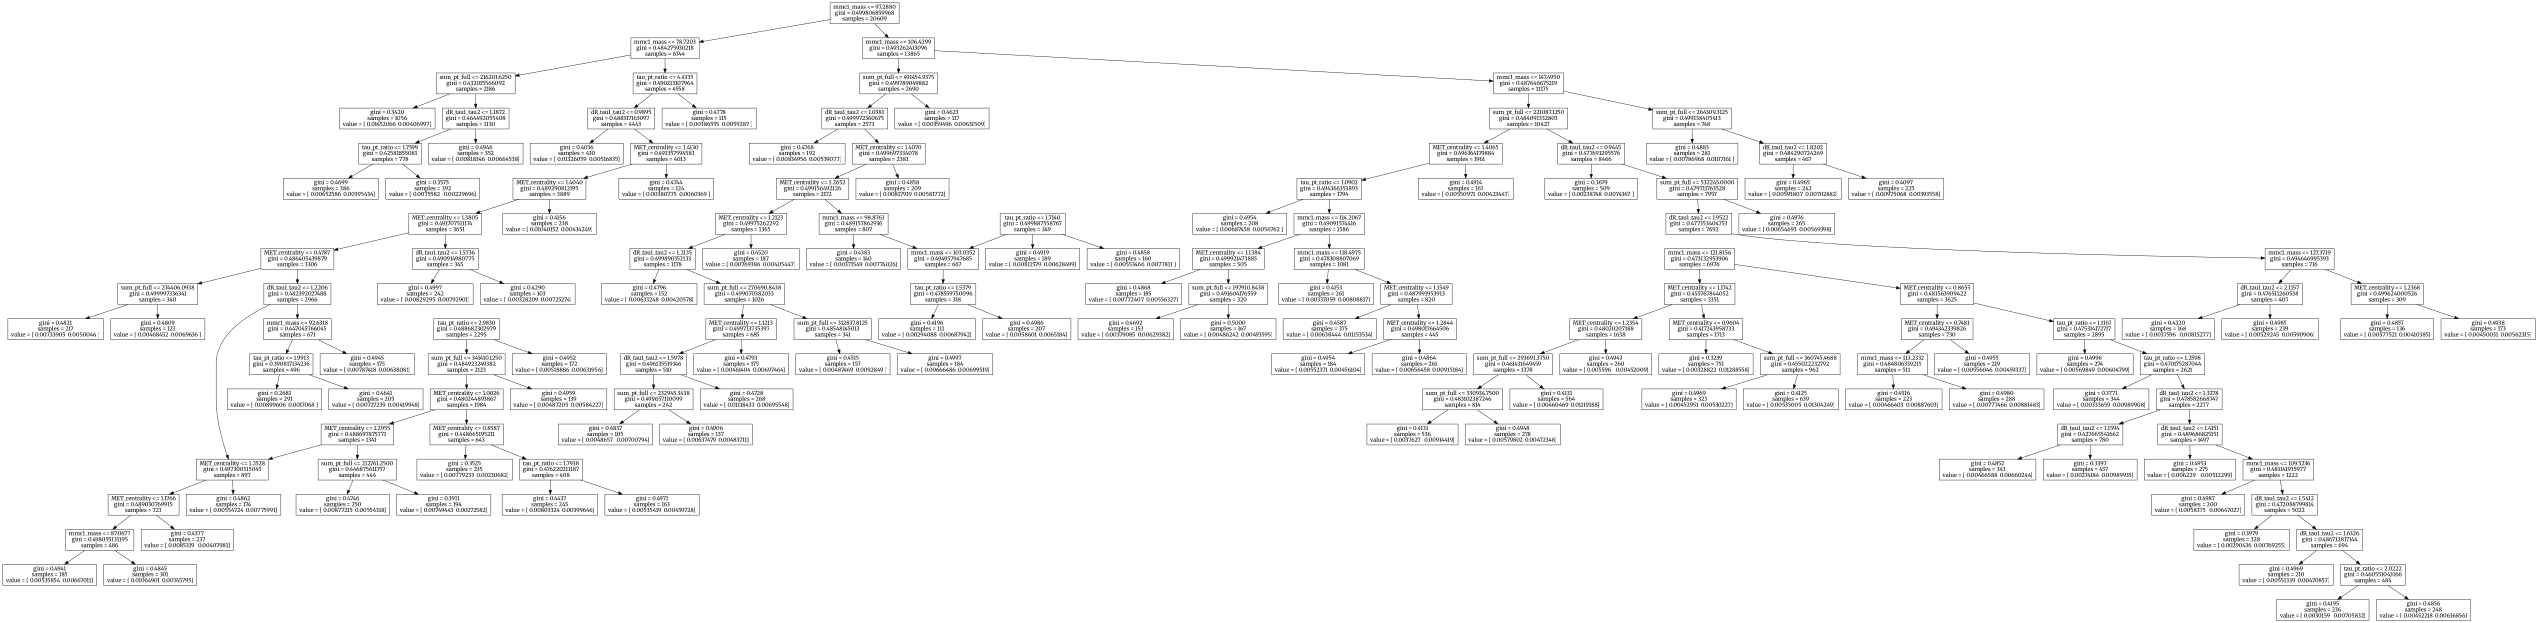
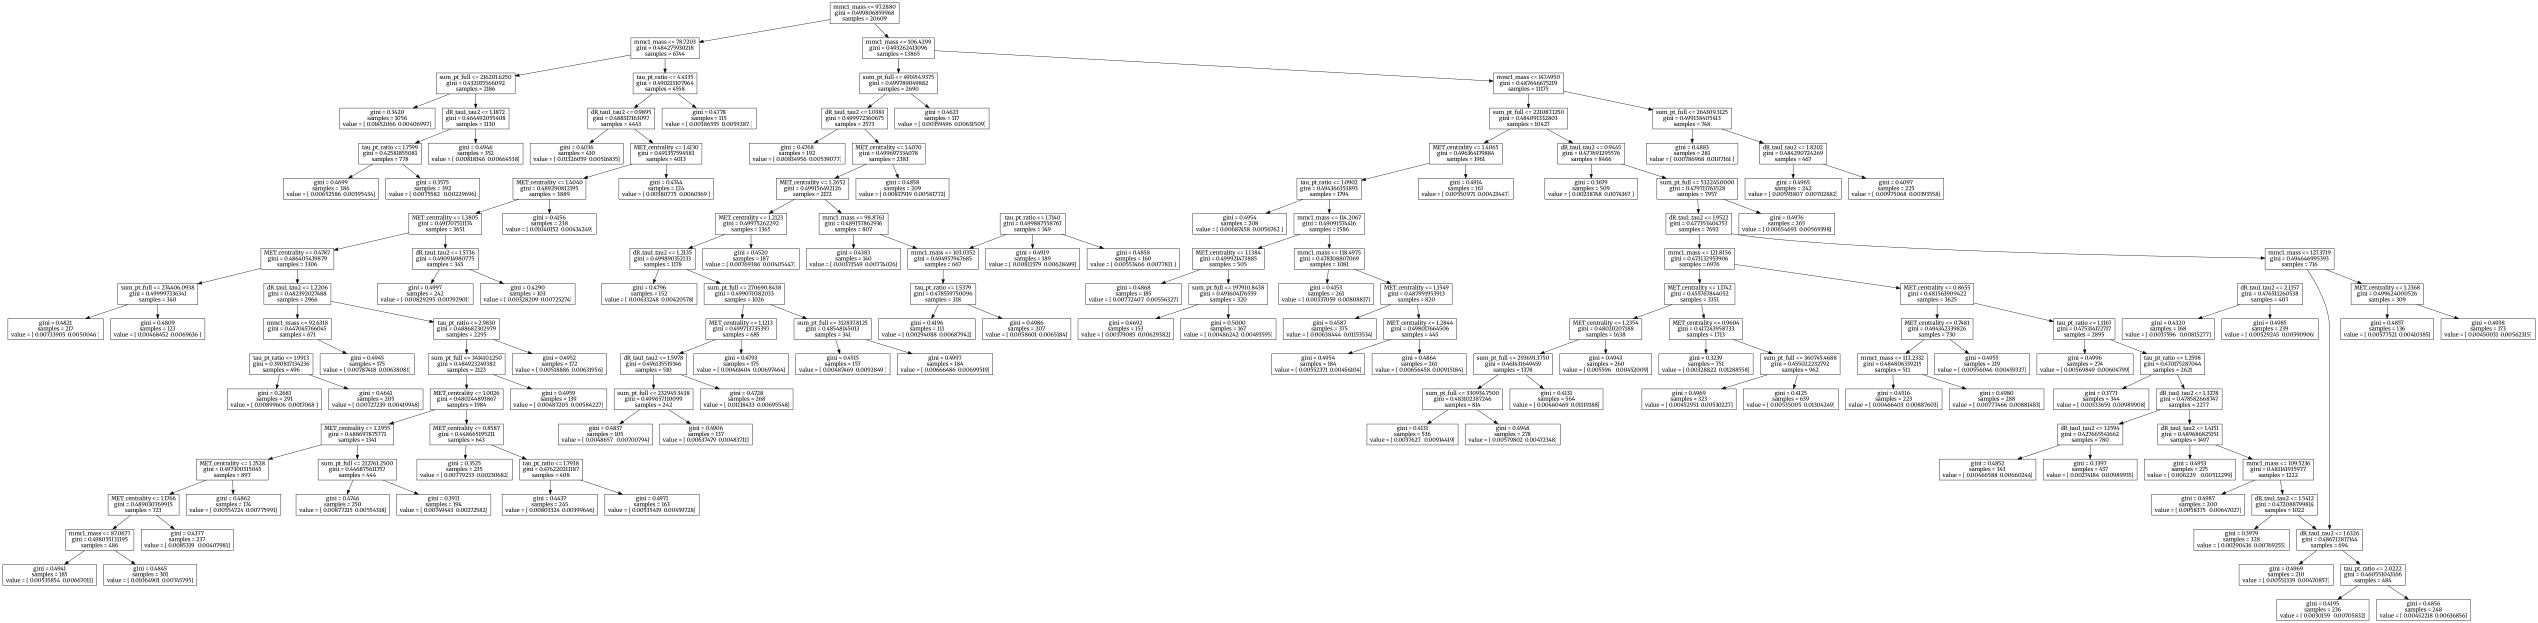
none -> (1699, 239)
(2286, 275) -> (2330, 395)
(290, 345) -> none
(216, 368) -> (380, 311)
(2285, 505) -> (2285, 505)
